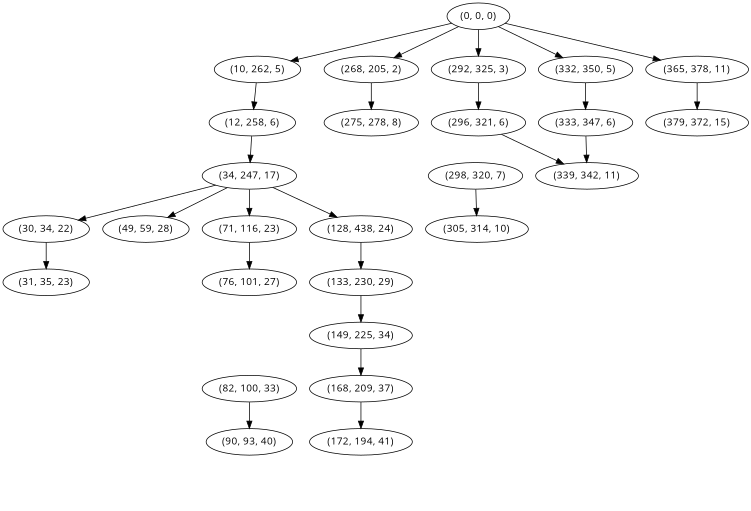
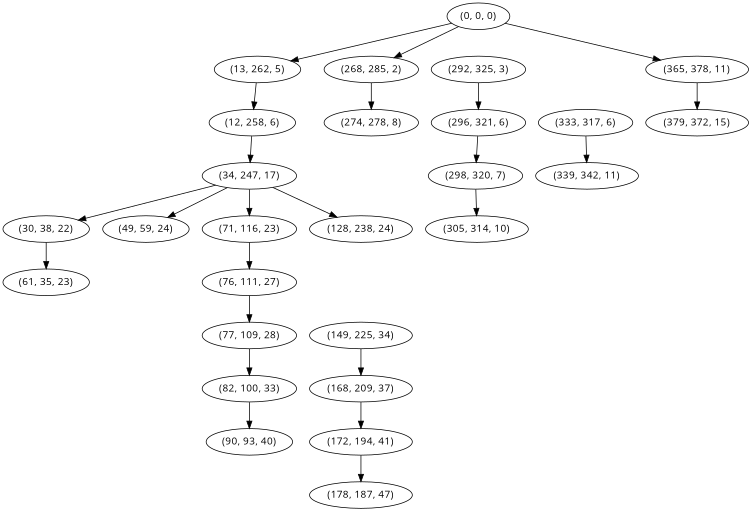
(478, 39) -> none
(258, 69) -> (258, 69)
(371, 69) -> (371, 69)
(586, 69) -> none
(371, 123) -> (371, 123)
(586, 123) -> (586, 123)
(529, 148) -> (477, 146)
(46, 229) -> (46, 229)
(146, 229) -> (146, 229)
(361, 229) -> (361, 229)
(46, 282) -> (46, 282)
(249, 282) -> (249, 282)
(361, 282) -> none
none -> (249, 335)
none -> (361, 495)
